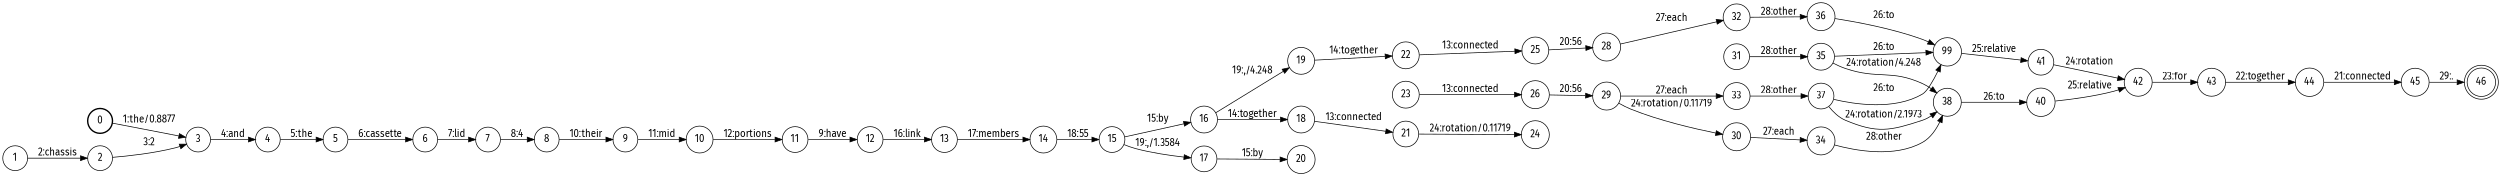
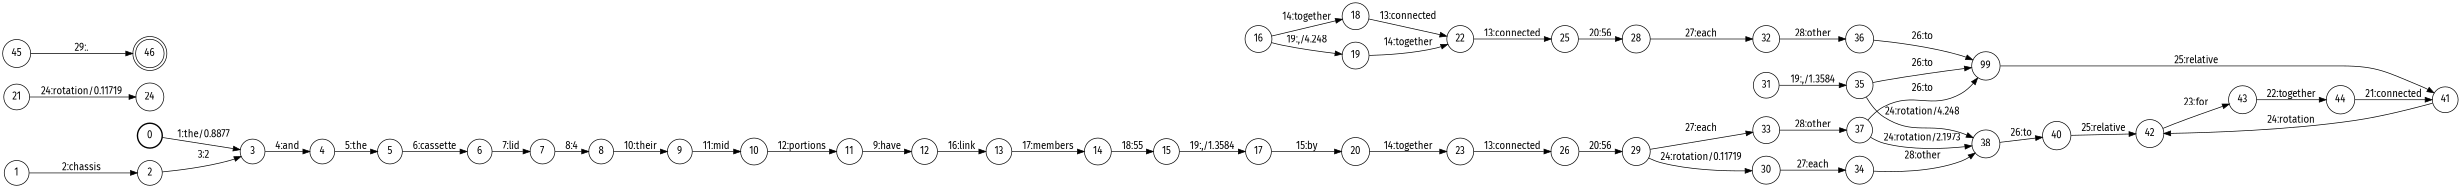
(1779, 52) -> (1813, 80)
(2359, 82) -> (2390, 100)
(1350, 126) -> (1404, 27)
(1154, 130) -> none
none -> (1405, 152)
